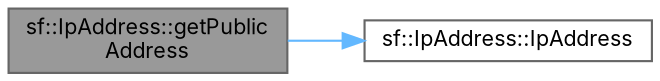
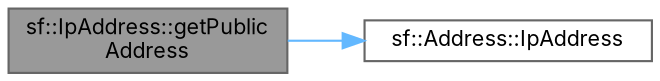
(508, 41) -> (508, 41)
